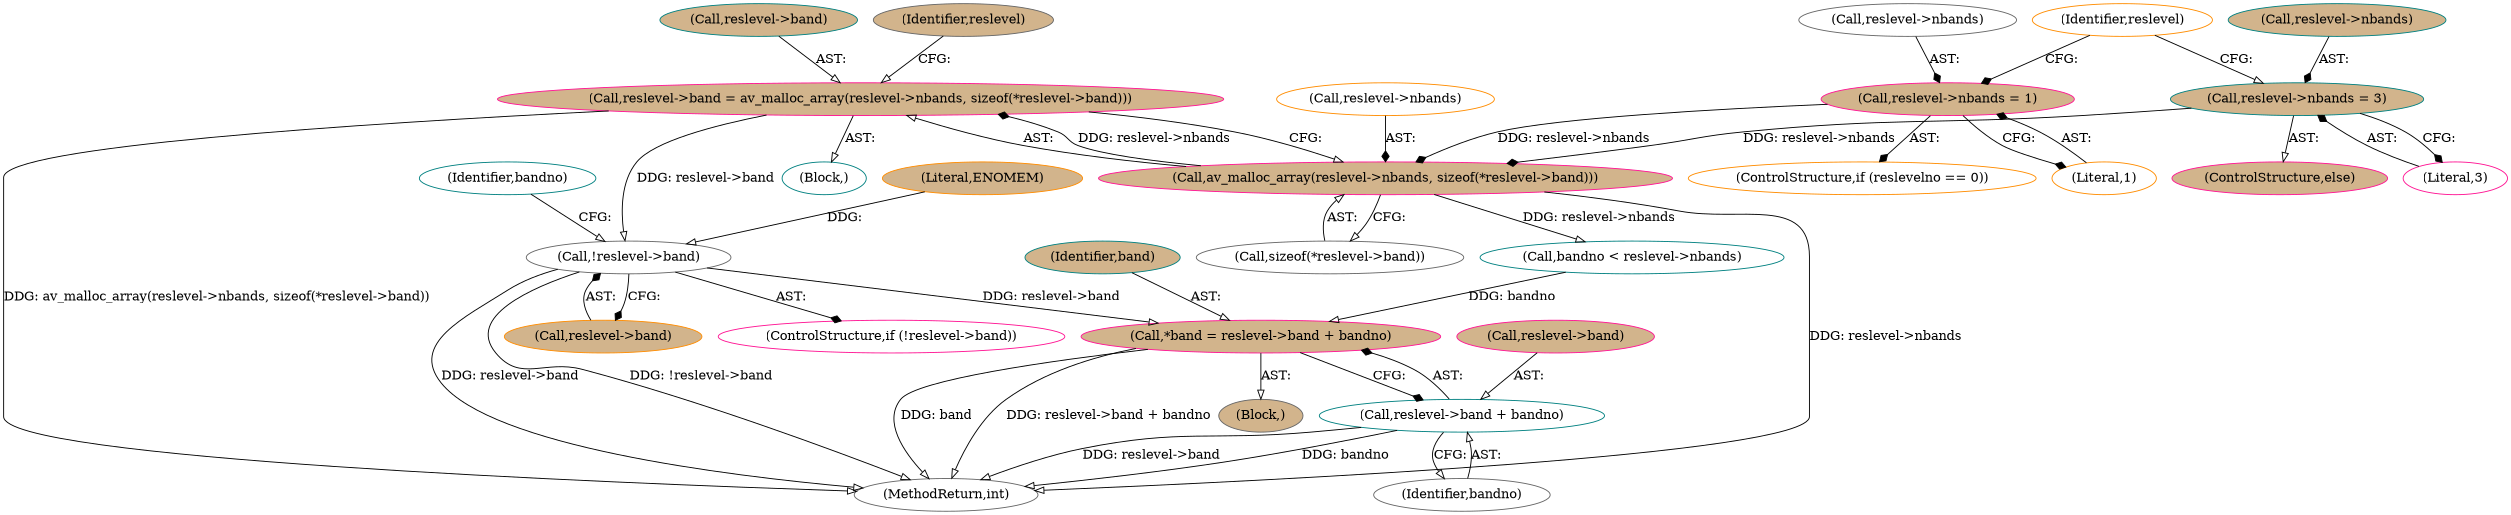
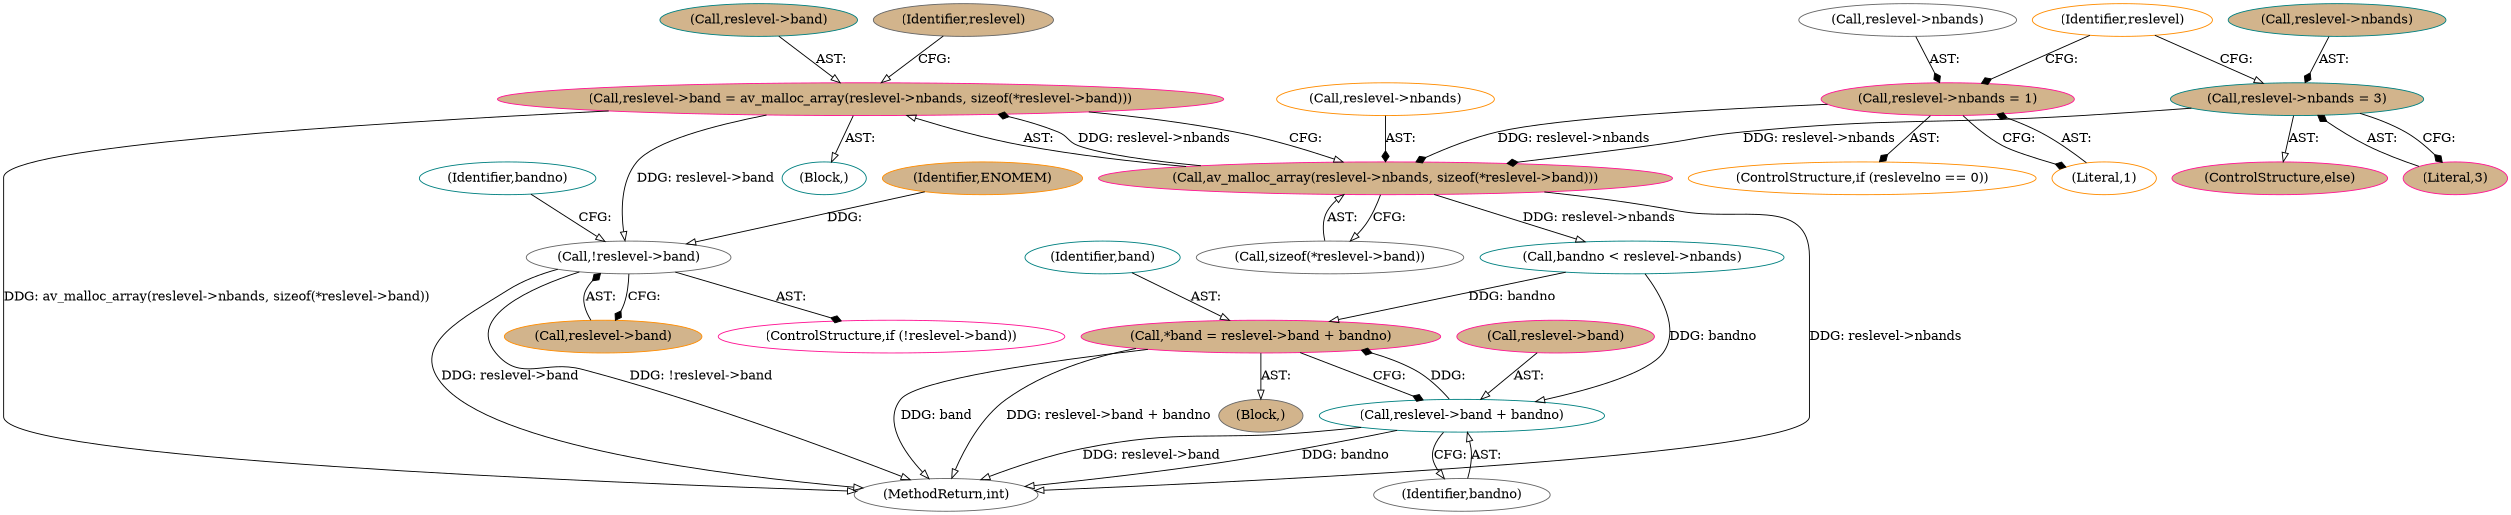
(982, 178) -> (982, 178)
(2455, 178) -> (2455, 178)
(1103, 257) -> (1103, 257)
(928, 295) -> none
none -> (1647, 366)
(1450, 376) -> (1450, 376)
